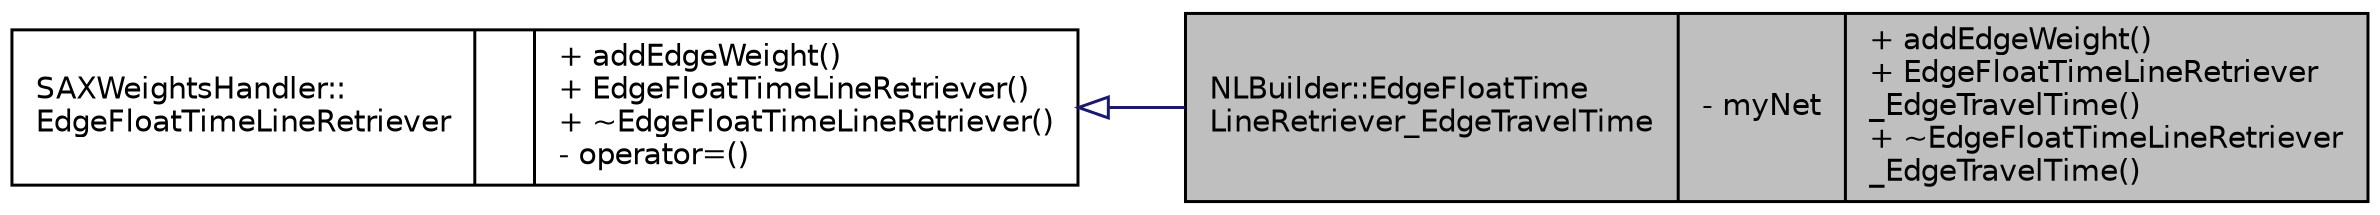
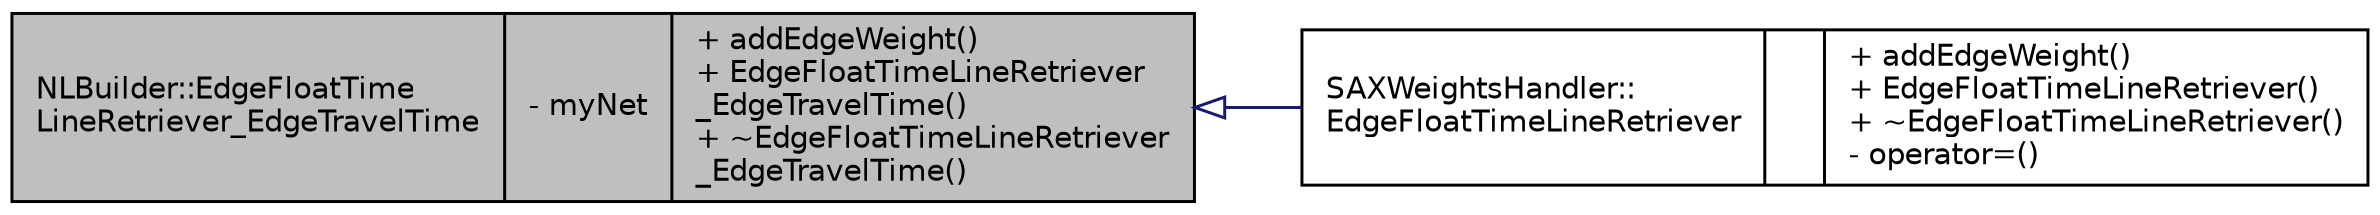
(1147, 108) -> (1263, 108)
